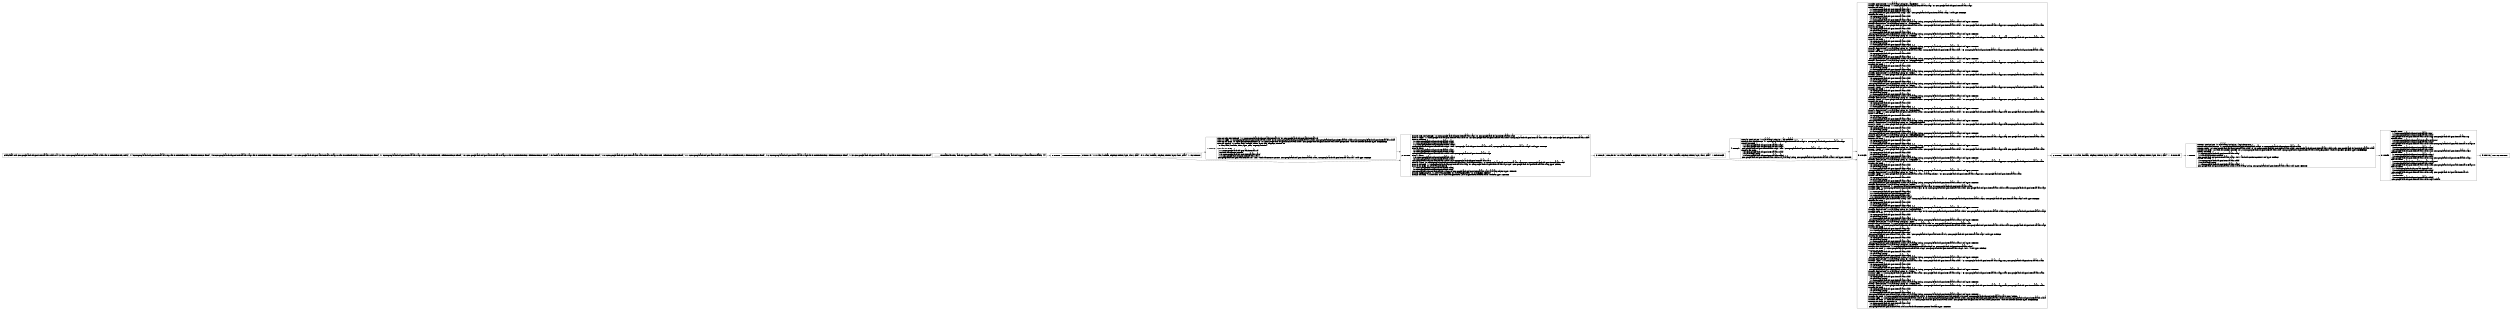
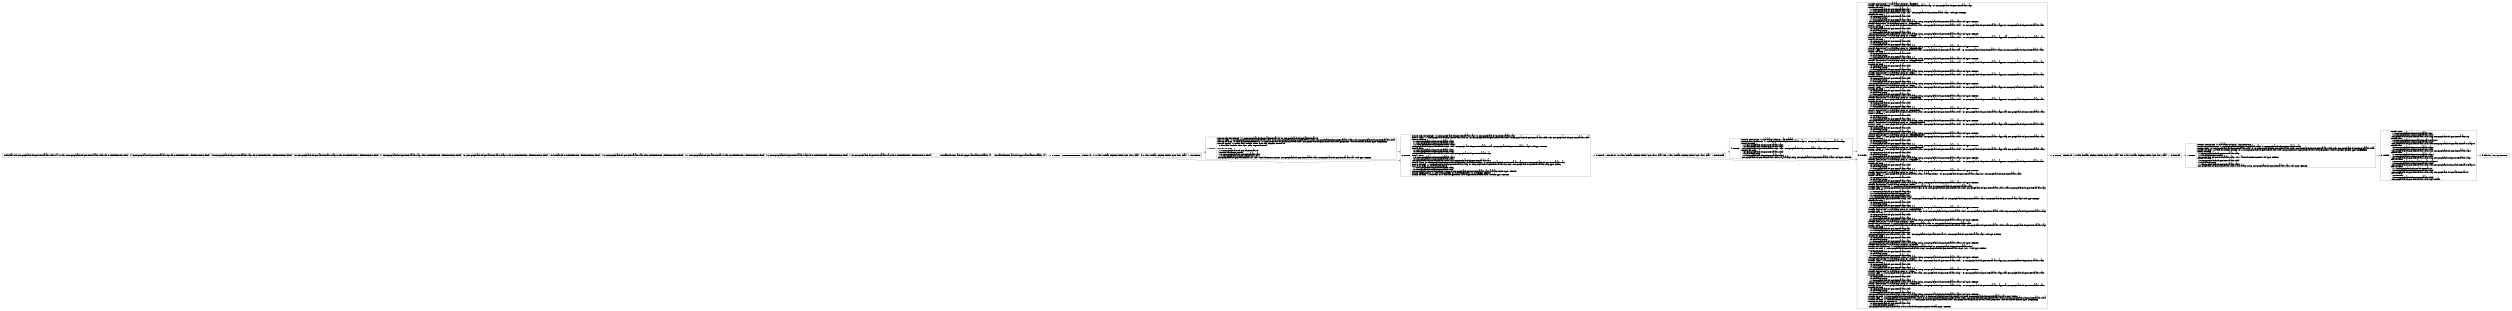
(1876, 52) -> (1876, 52)
